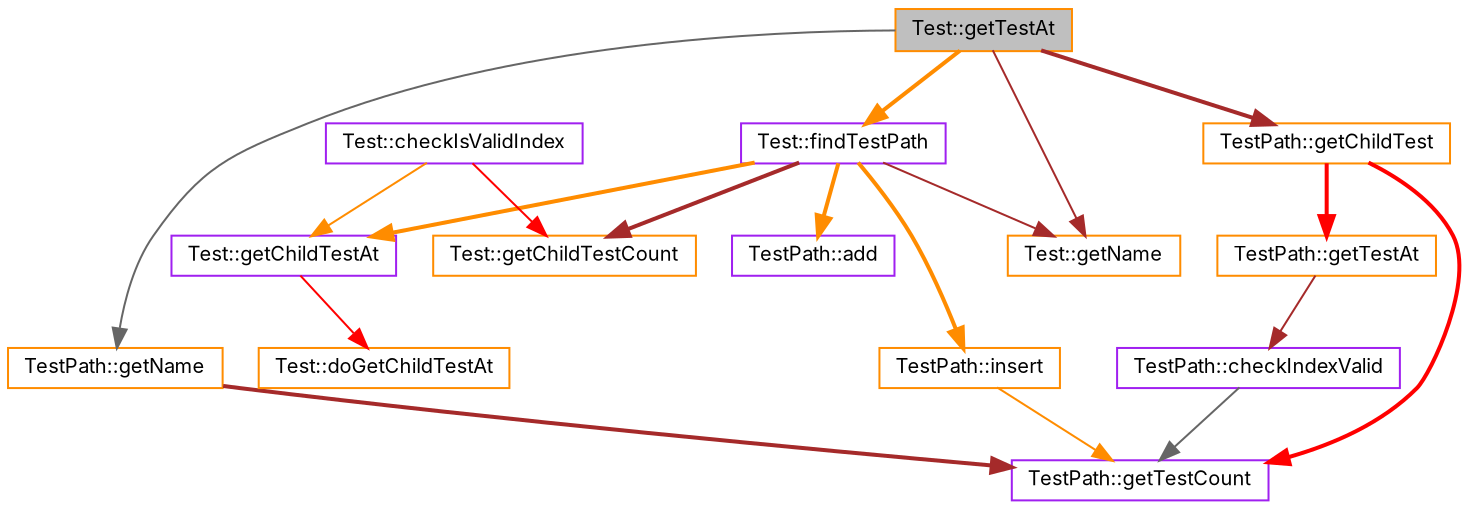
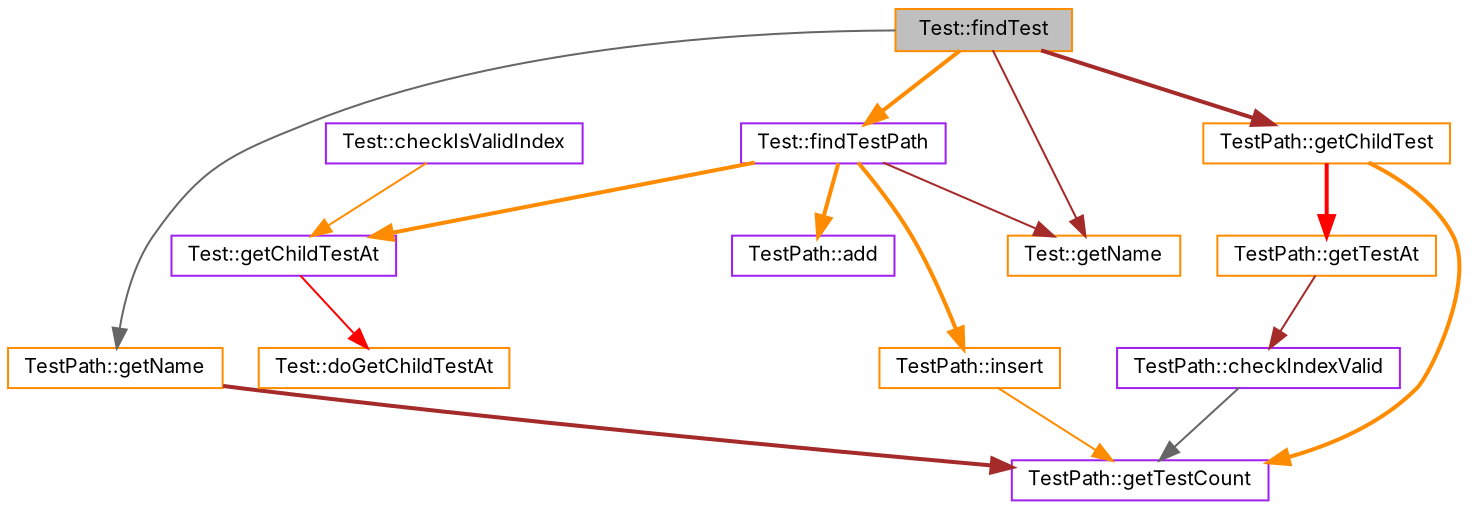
(984, 30) -> (984, 30)
(565, 256) -> none
(1446, 331) -> (1446, 331)
